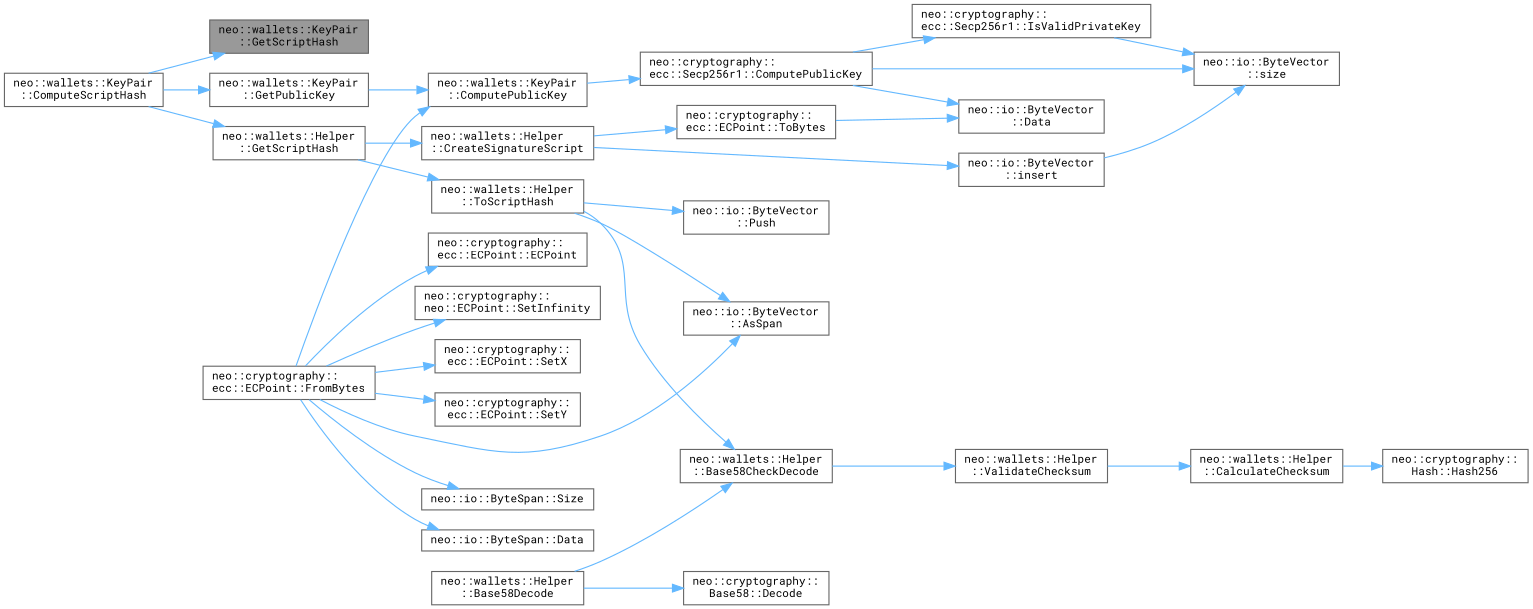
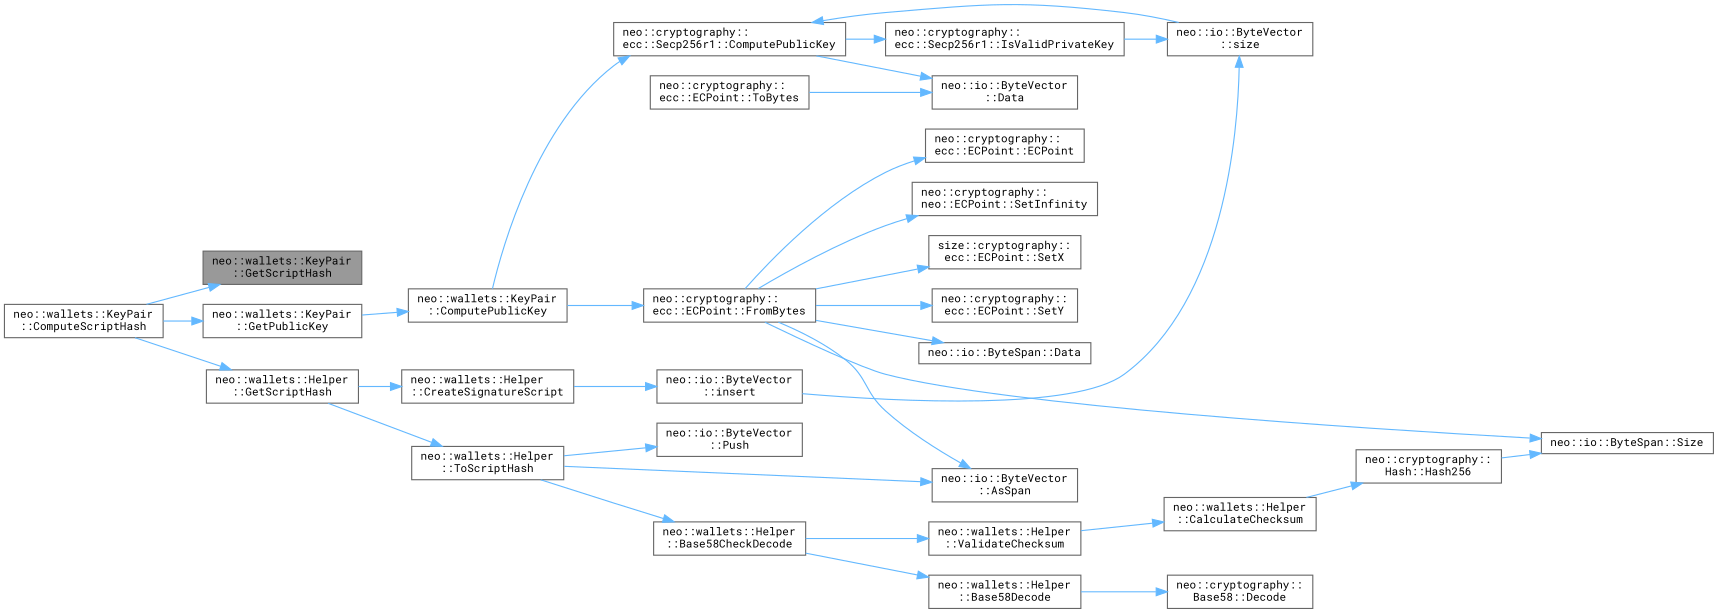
(1027, 69) -> (1001, 5)
(630, 133) -> none
(347, 234) -> (600, 305)
(508, 356) -> (1005, 252)
none -> (1516, 456)
(651, 535) -> (862, 564)
